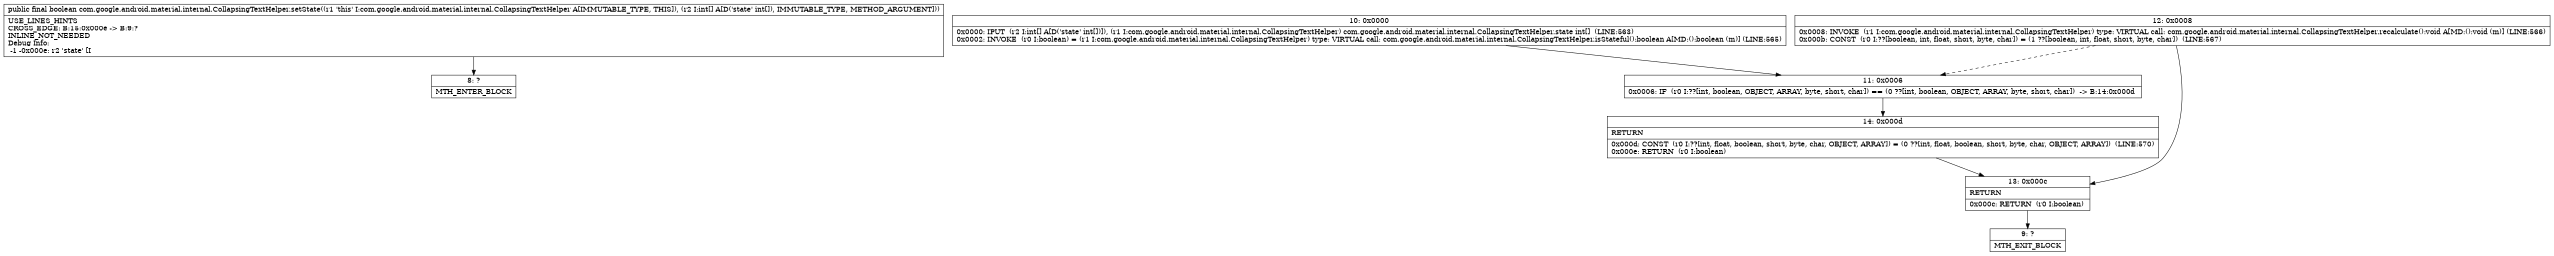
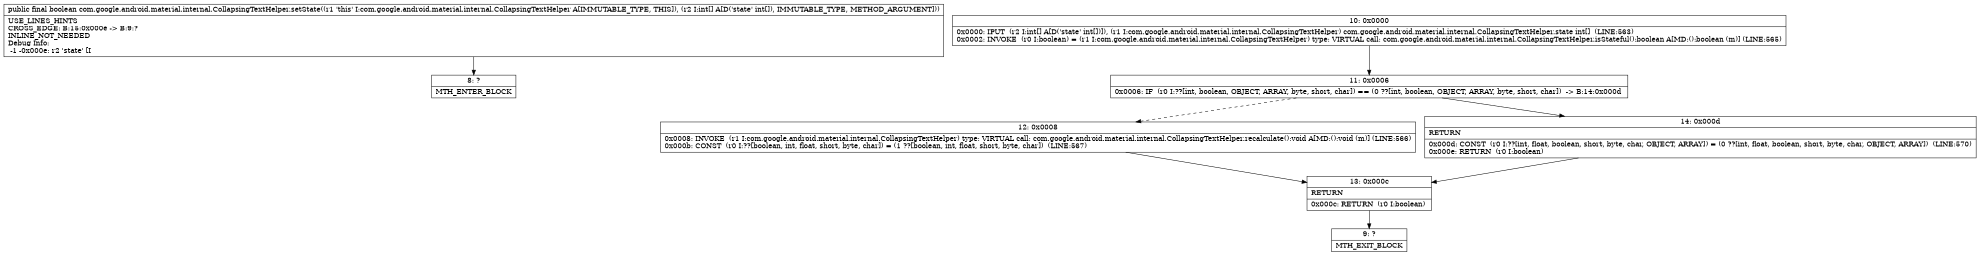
(2020, 60) -> (1219, 110)
